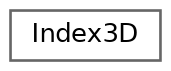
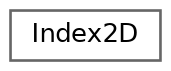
(85, 36) -> (85, 36)
